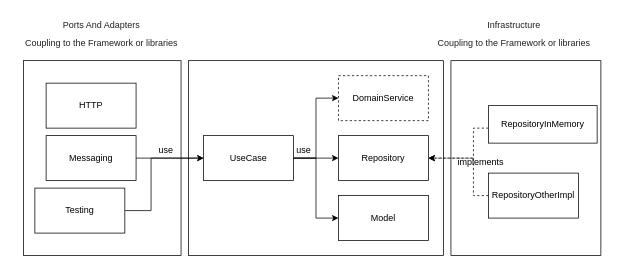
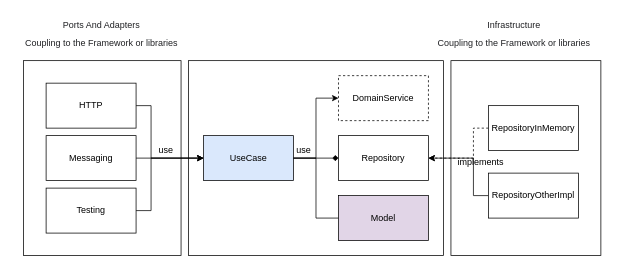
none -> (151, 123)
(543, 124) -> (534, 128)
(199, 158) -> (199, 158)
(249, 158) -> (249, 158)
(332, 158) -> (331, 158)
(474, 184) -> (474, 184)
(80, 210) -> (91, 210)
(332, 218) -> (334, 218)
(384, 218) -> (384, 218)
